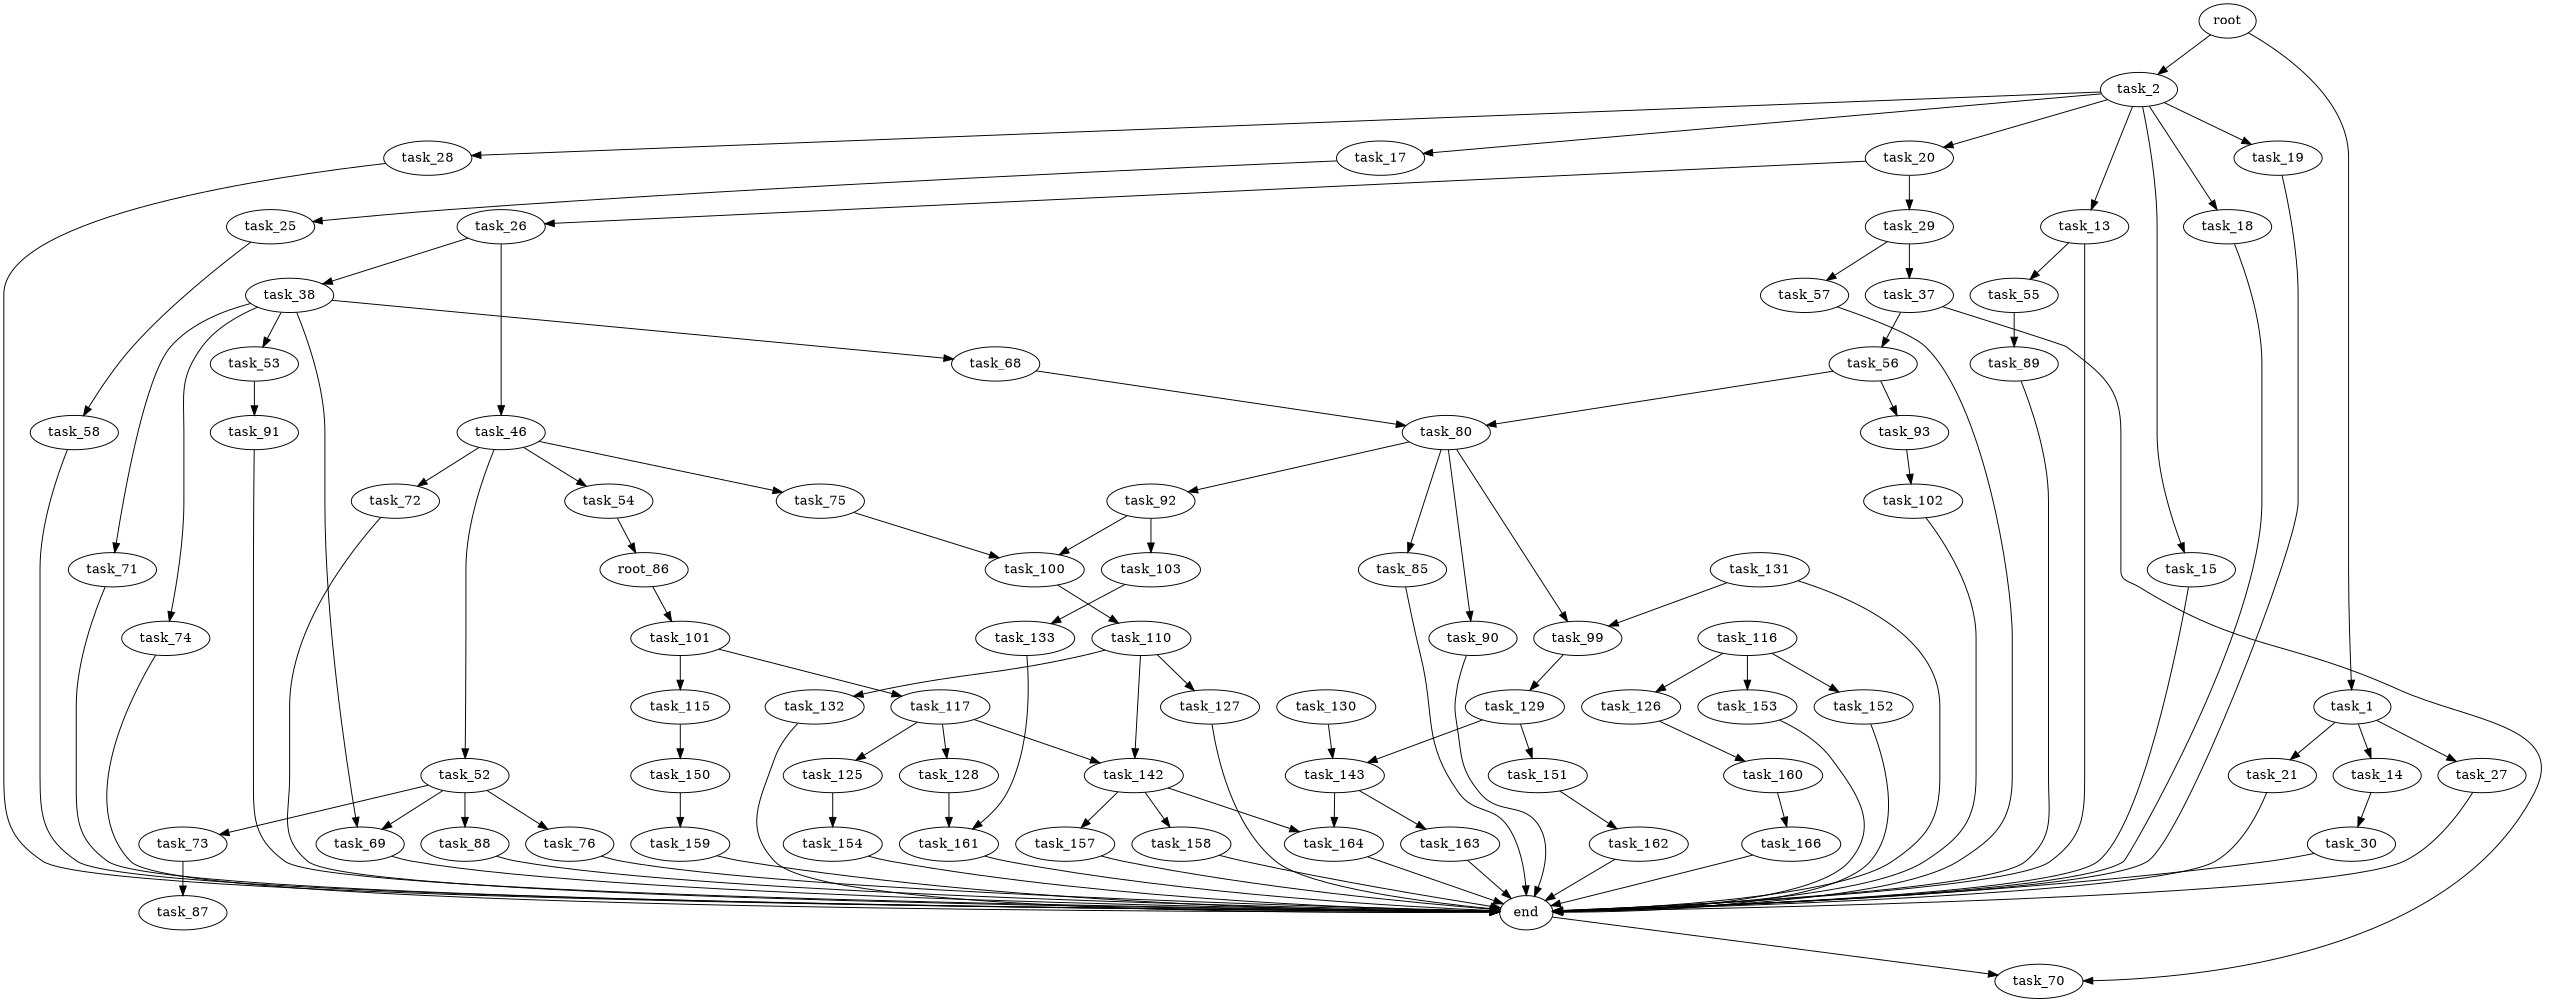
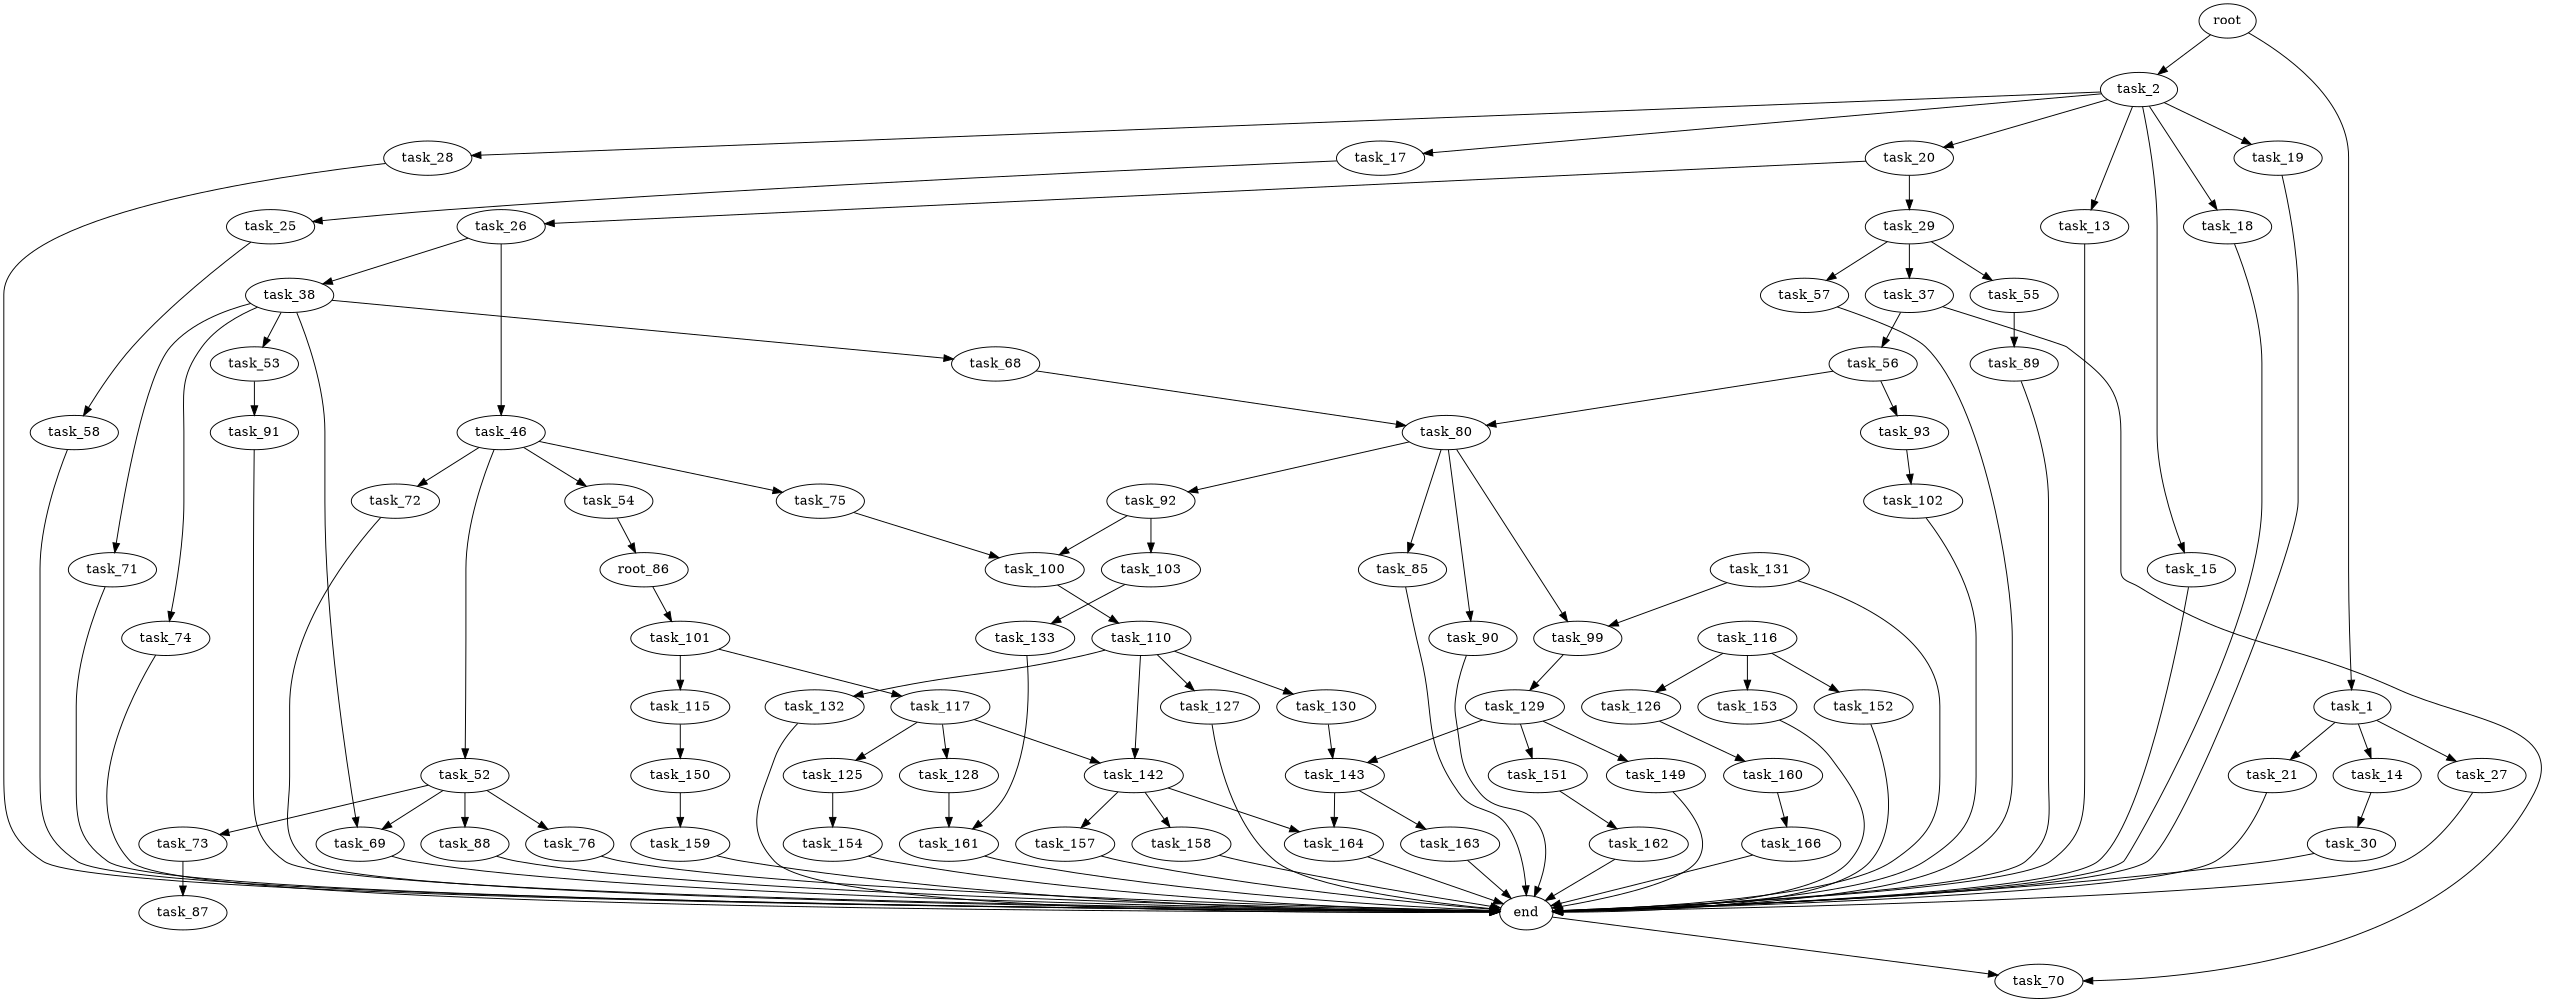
(2053, 258) -> (1958, 258)
none -> (1229, 671)
none -> (1656, 776)
